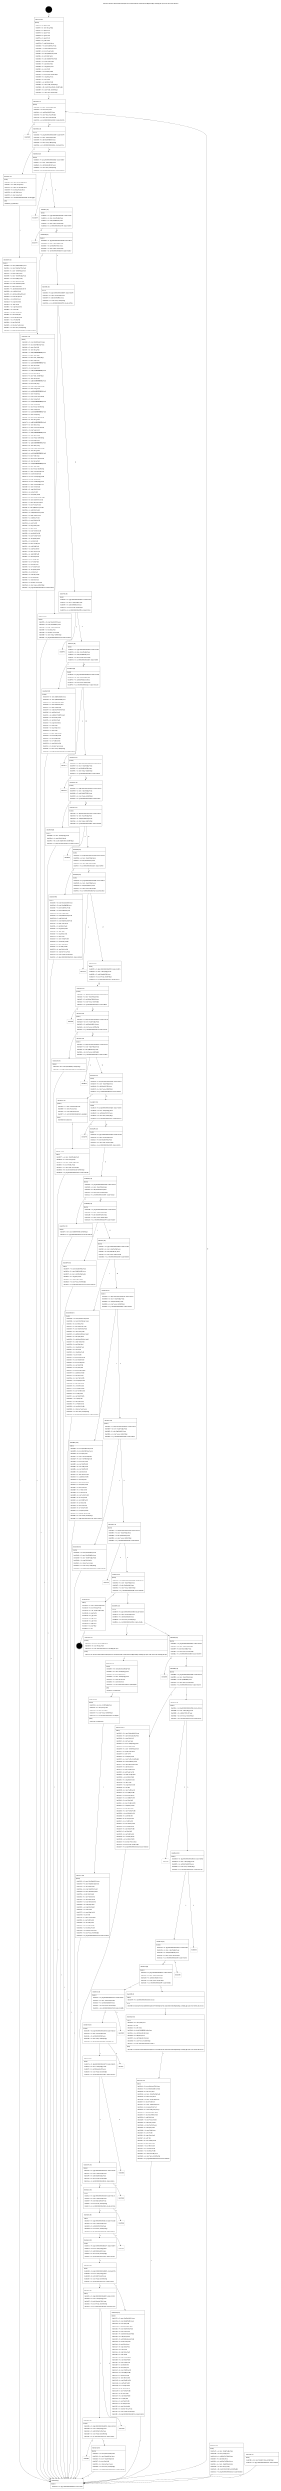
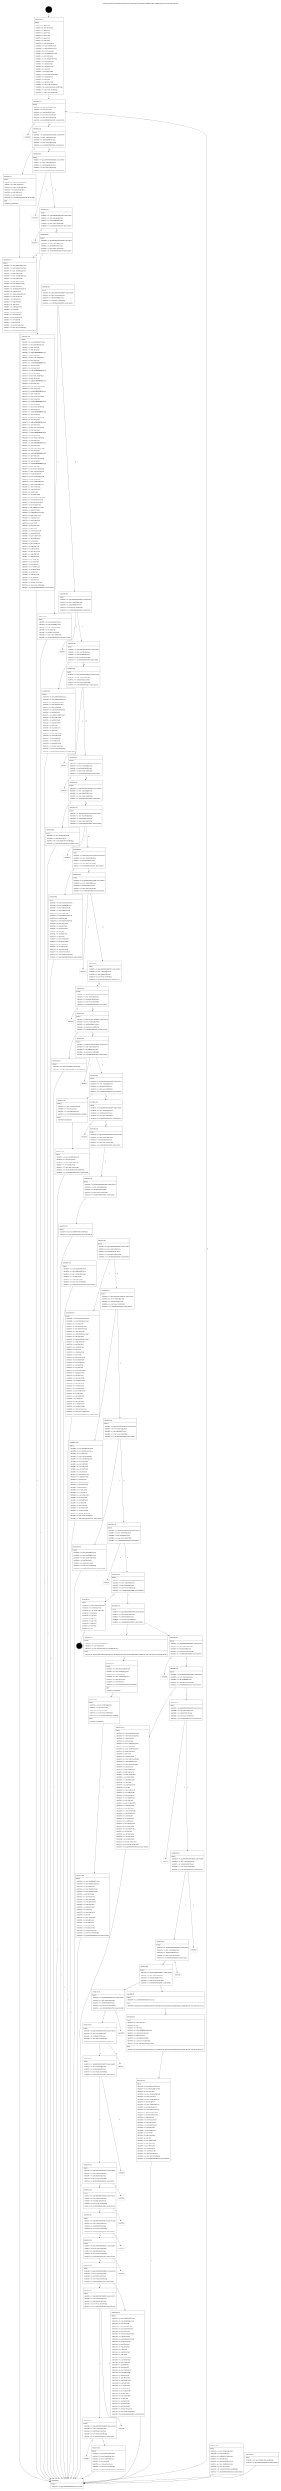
(57, 269) -> (36, 254)
(100, 1212) -> none
none -> (121, 2273)
